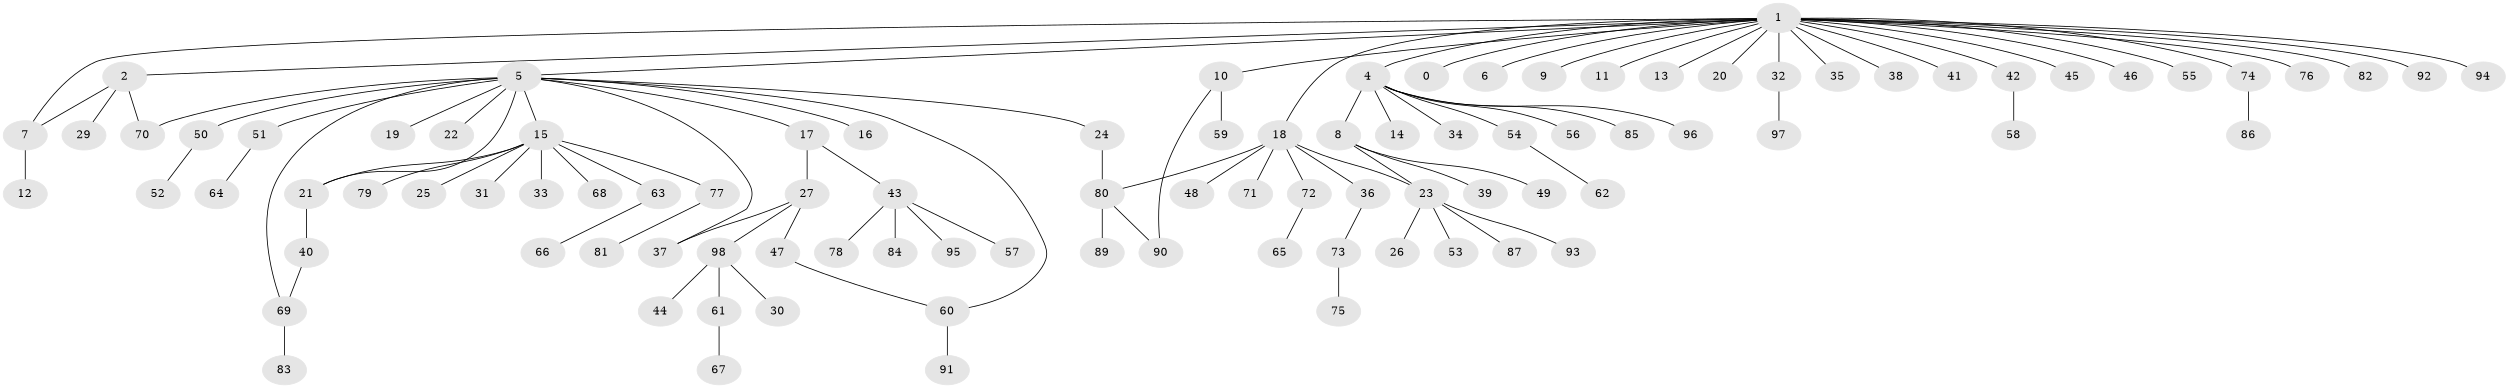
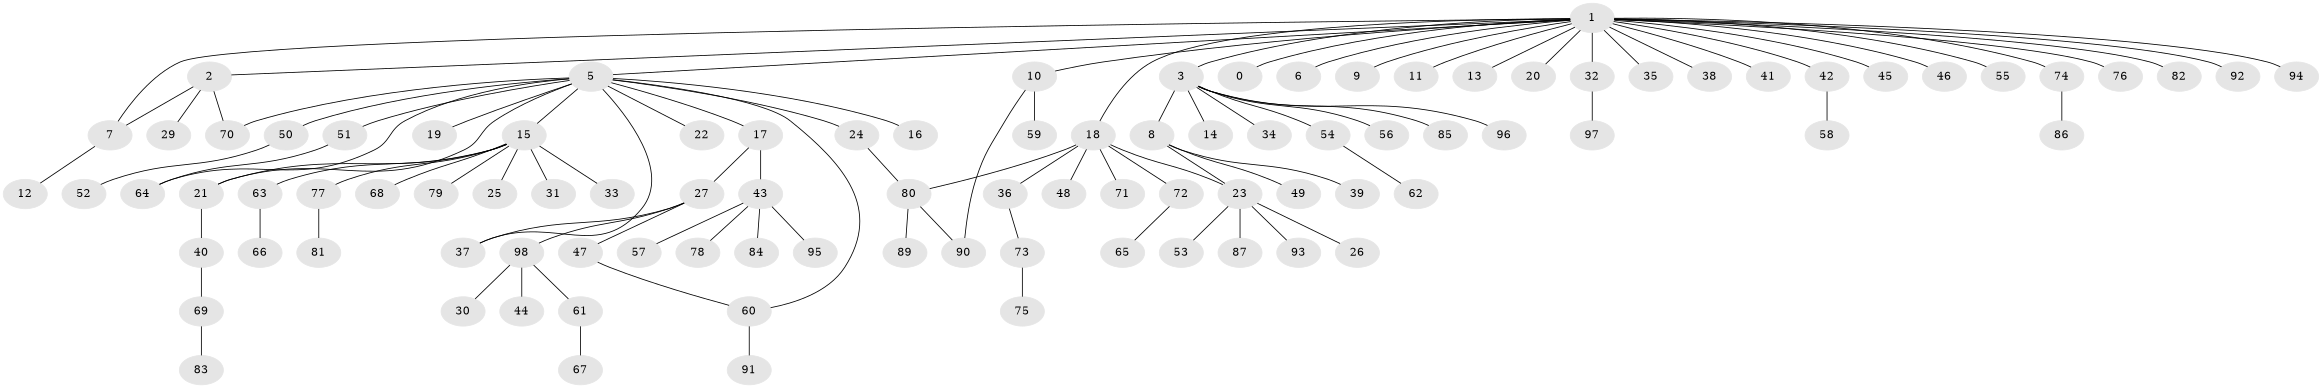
(1368, 77) -> (1181, 77)
(321, 131) -> (371, 151)
